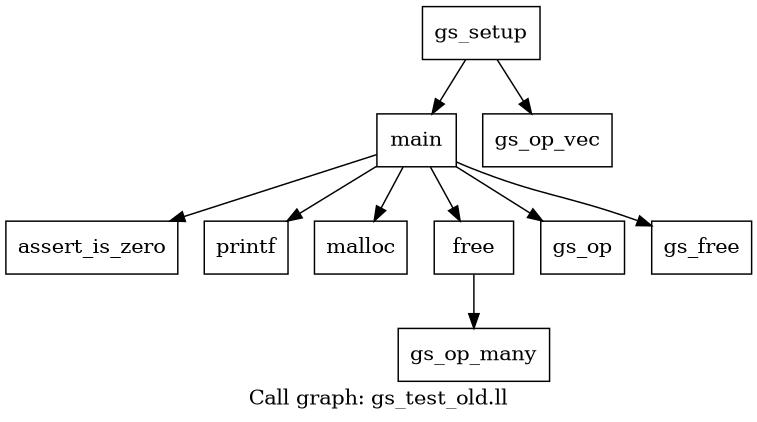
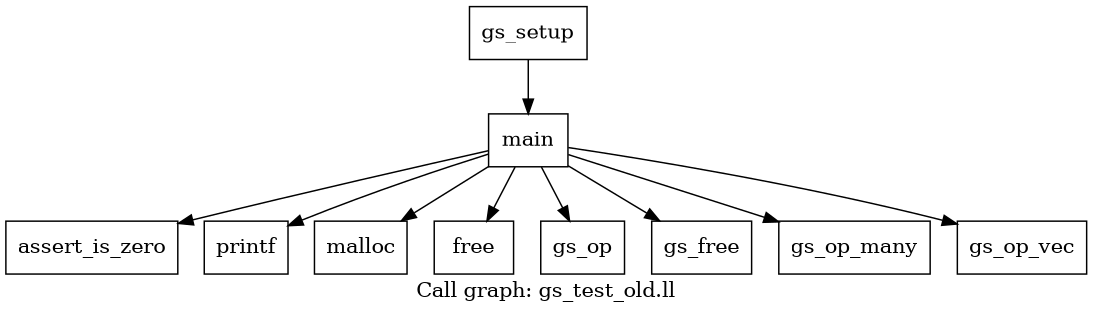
(510, 81) -> (756, 180)
(474, 294) -> (666, 186)
